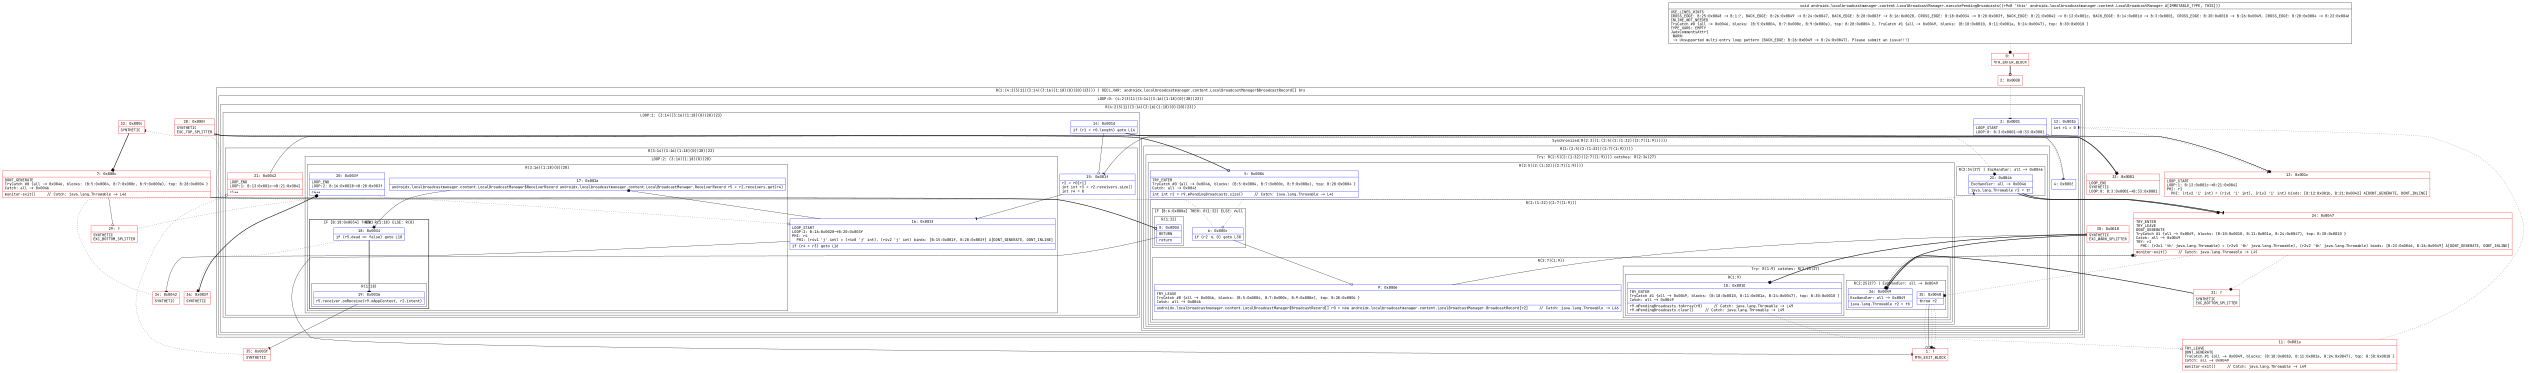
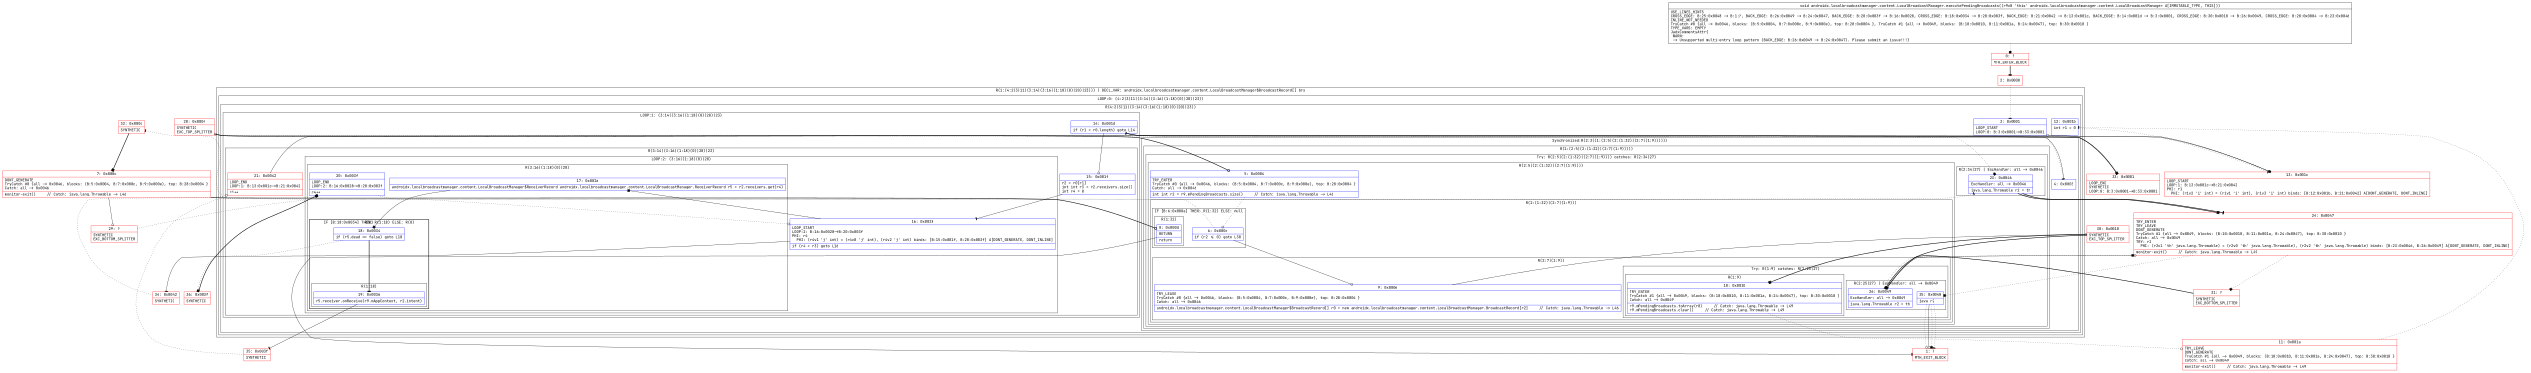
(2010, 70) -> (2010, 70)
(1683, 136) -> (1702, 136)
(2108, 239) -> (2107, 239)
(1928, 301) -> (1927, 301)
